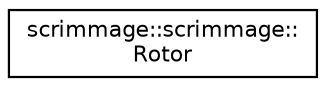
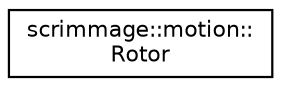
(163, 44) -> (141, 44)
